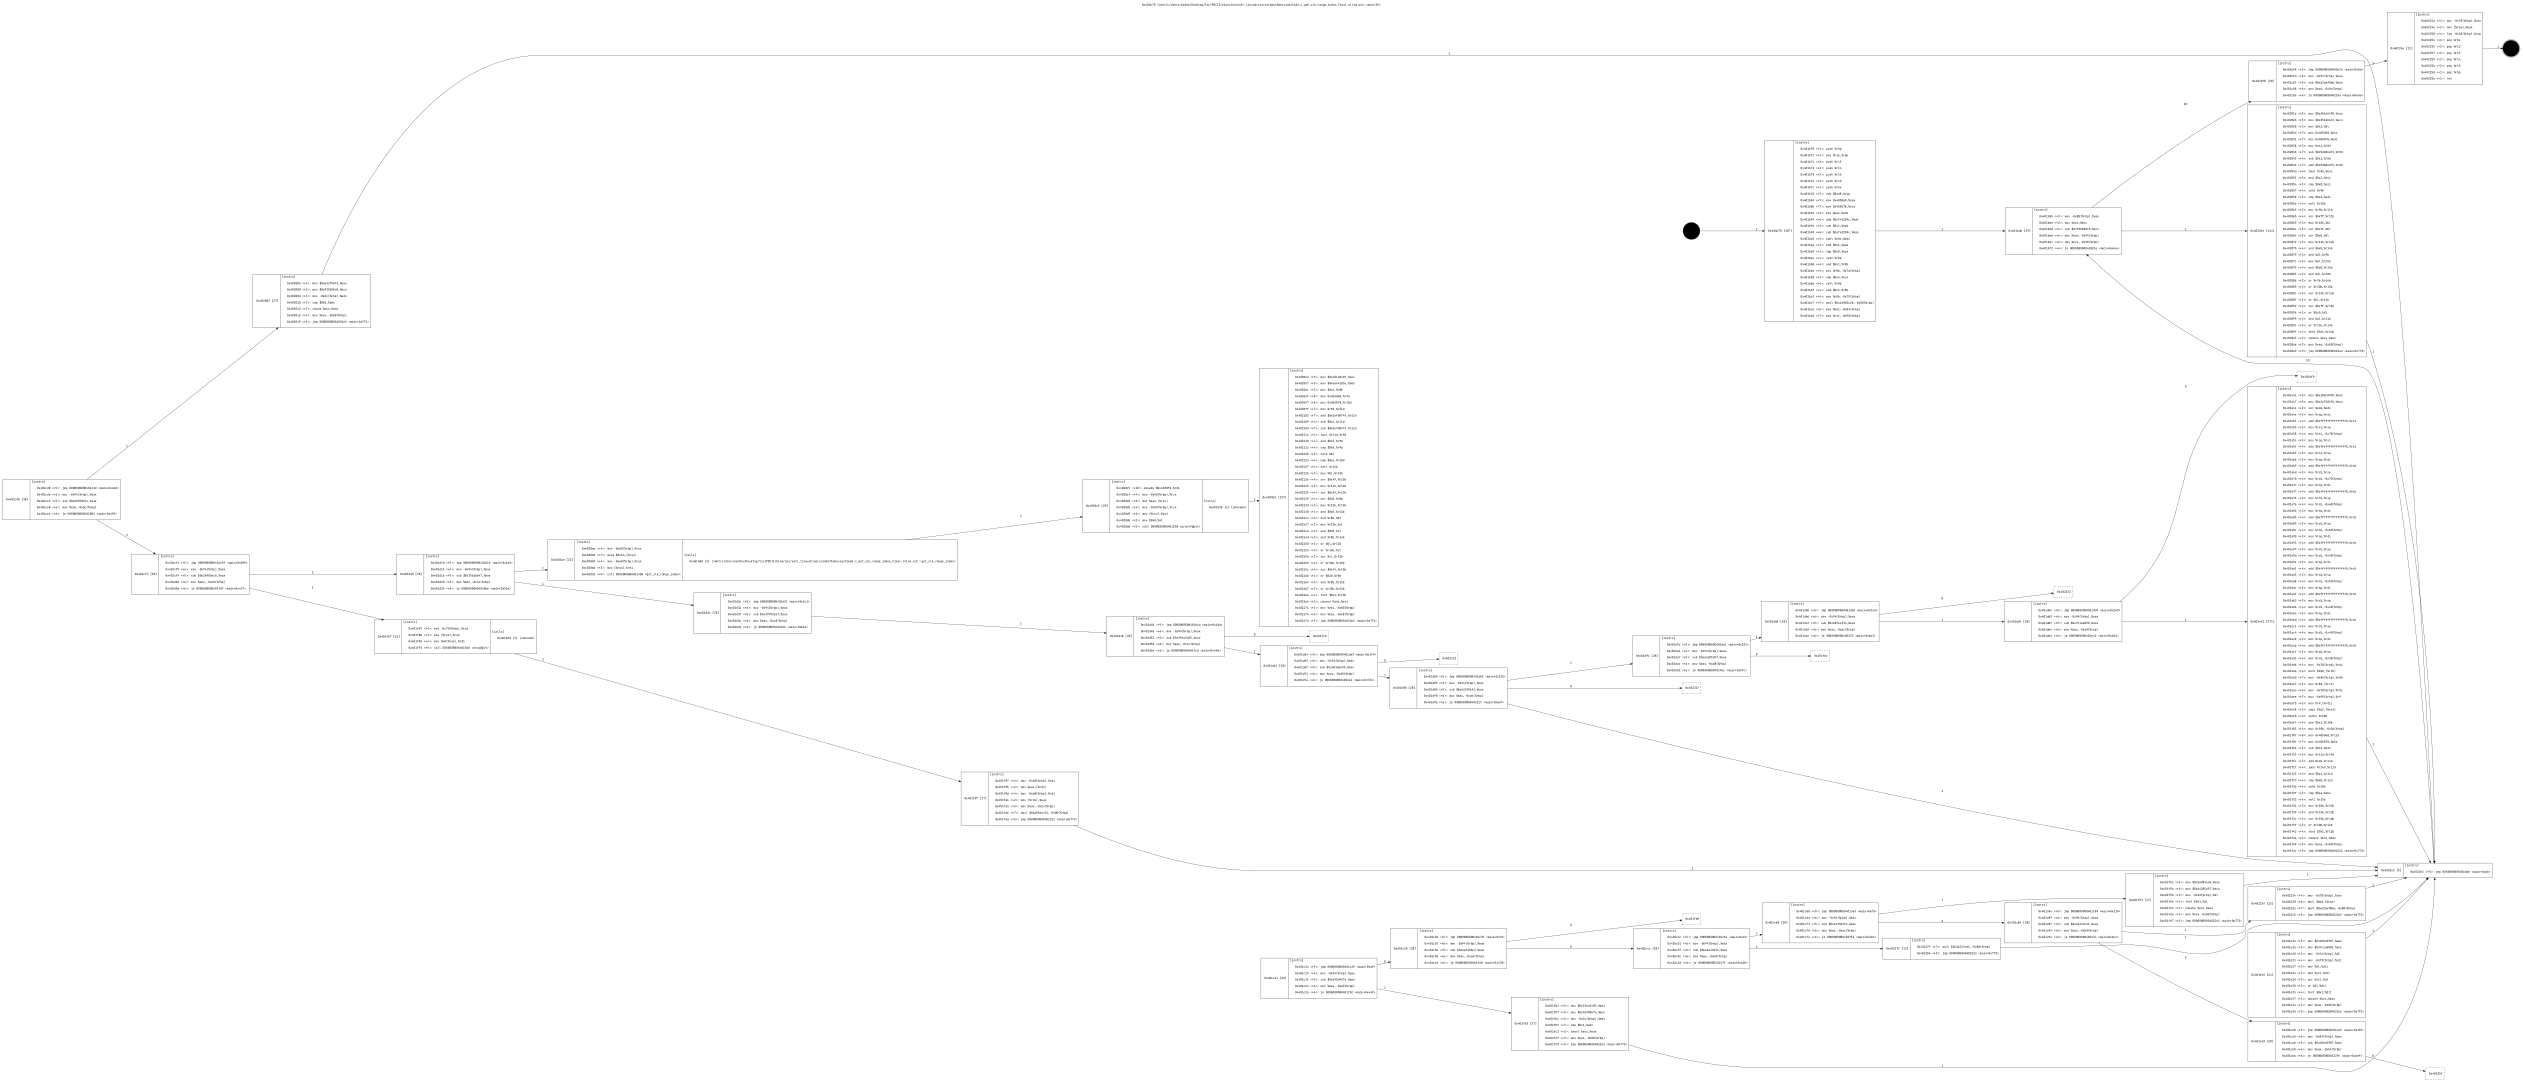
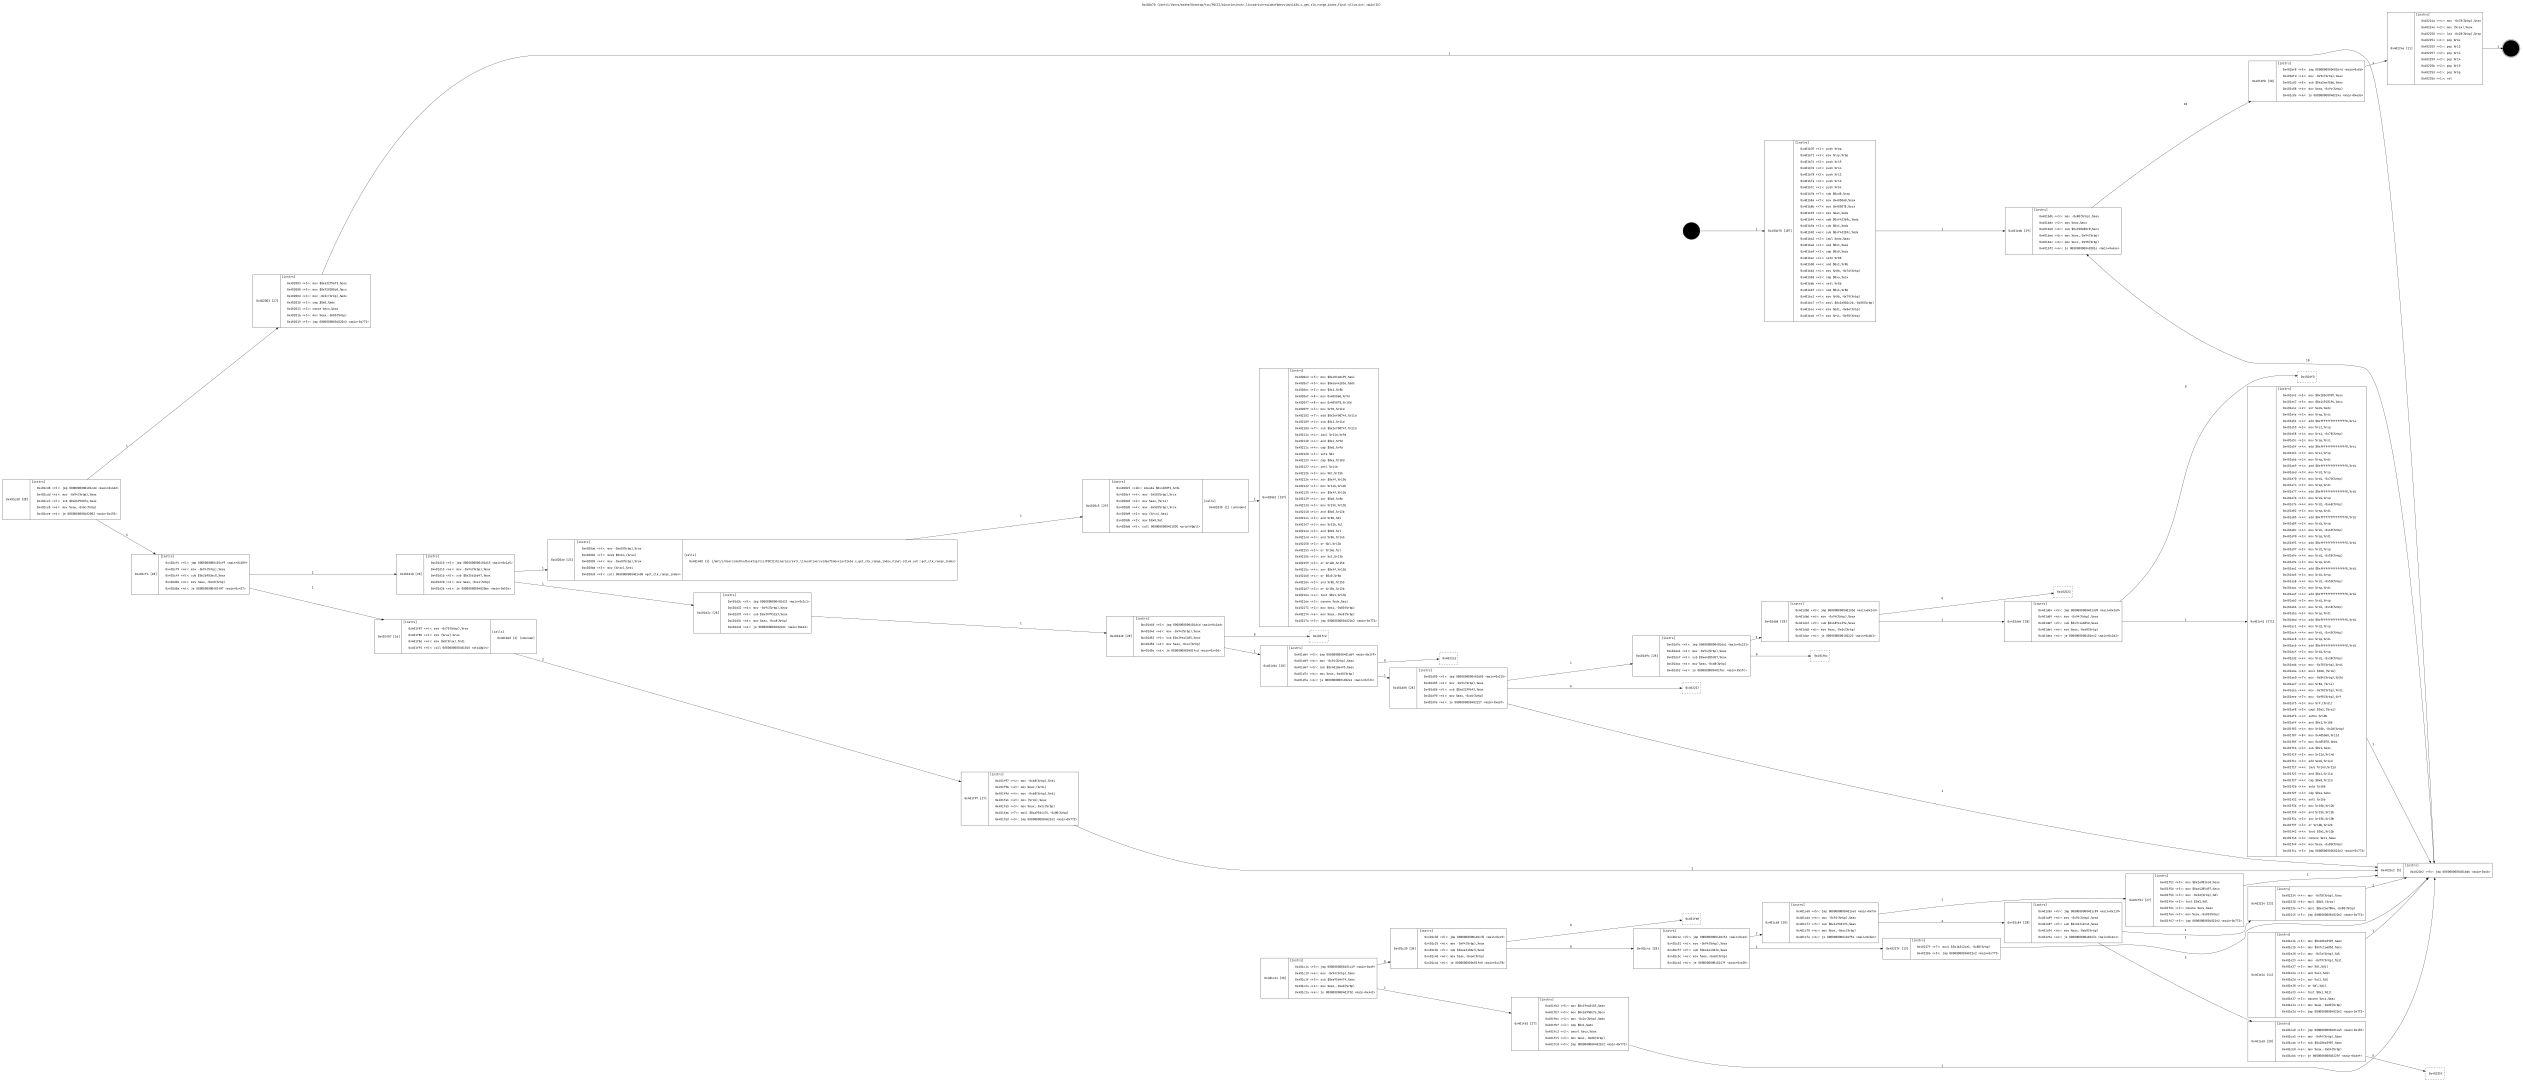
(2307, 231) -> none
